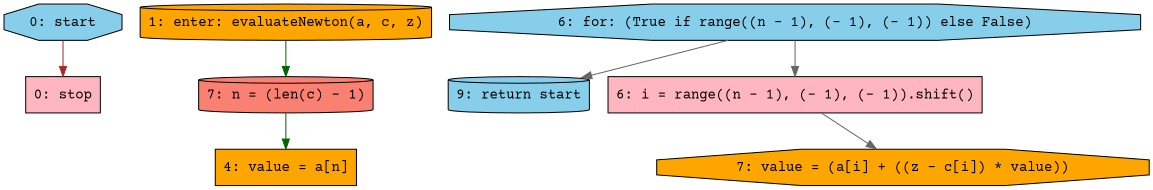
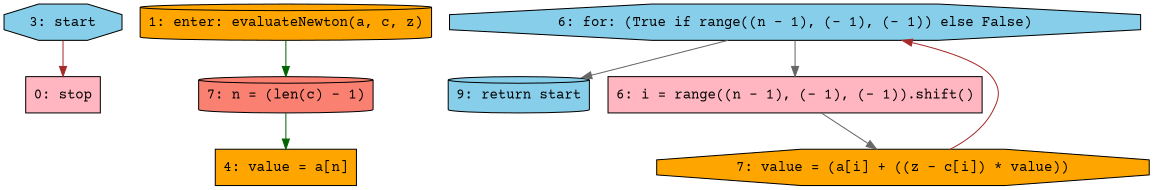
(63, 22) -> (63, 22)
none -> (994, 80)
